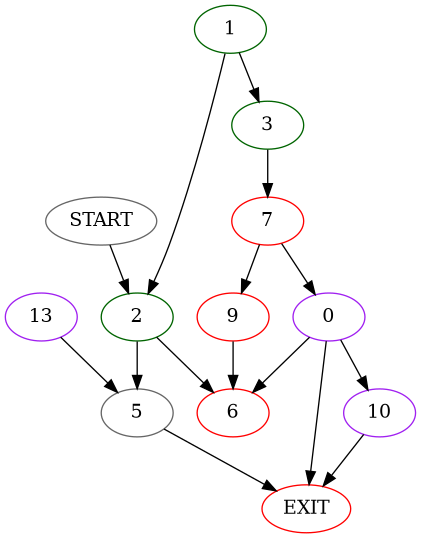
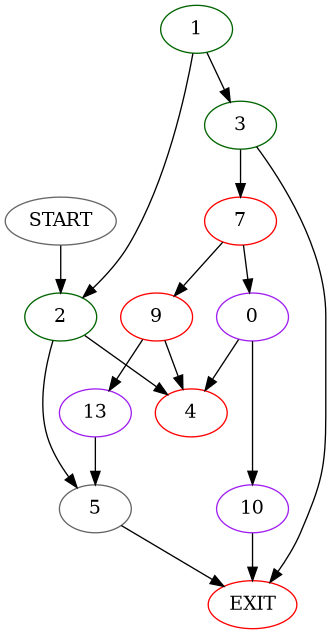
none -> (131, 357)
(318, 406) -> (326, 356)
(233, 413) -> (191, 413)
